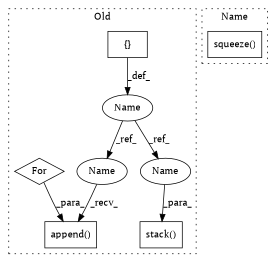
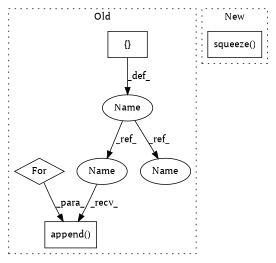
(235, 17) -> (235, 17)
(161, 235) -> none
